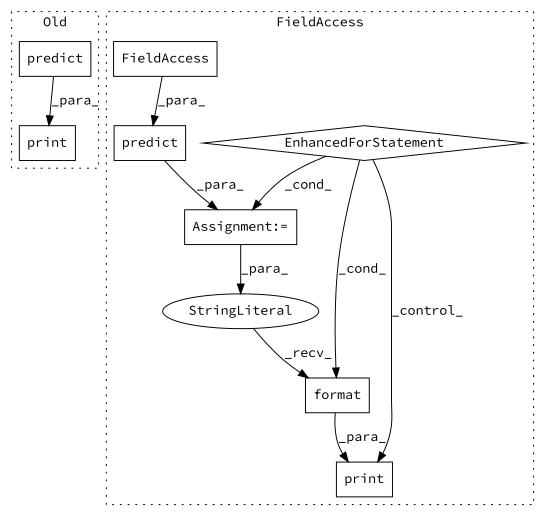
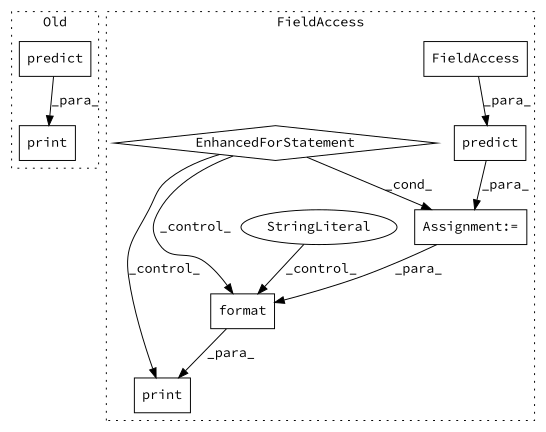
(241, 264) -> (362, 276)
(362, 269) -> (196, 227)
(308, 353) -> (321, 269)
